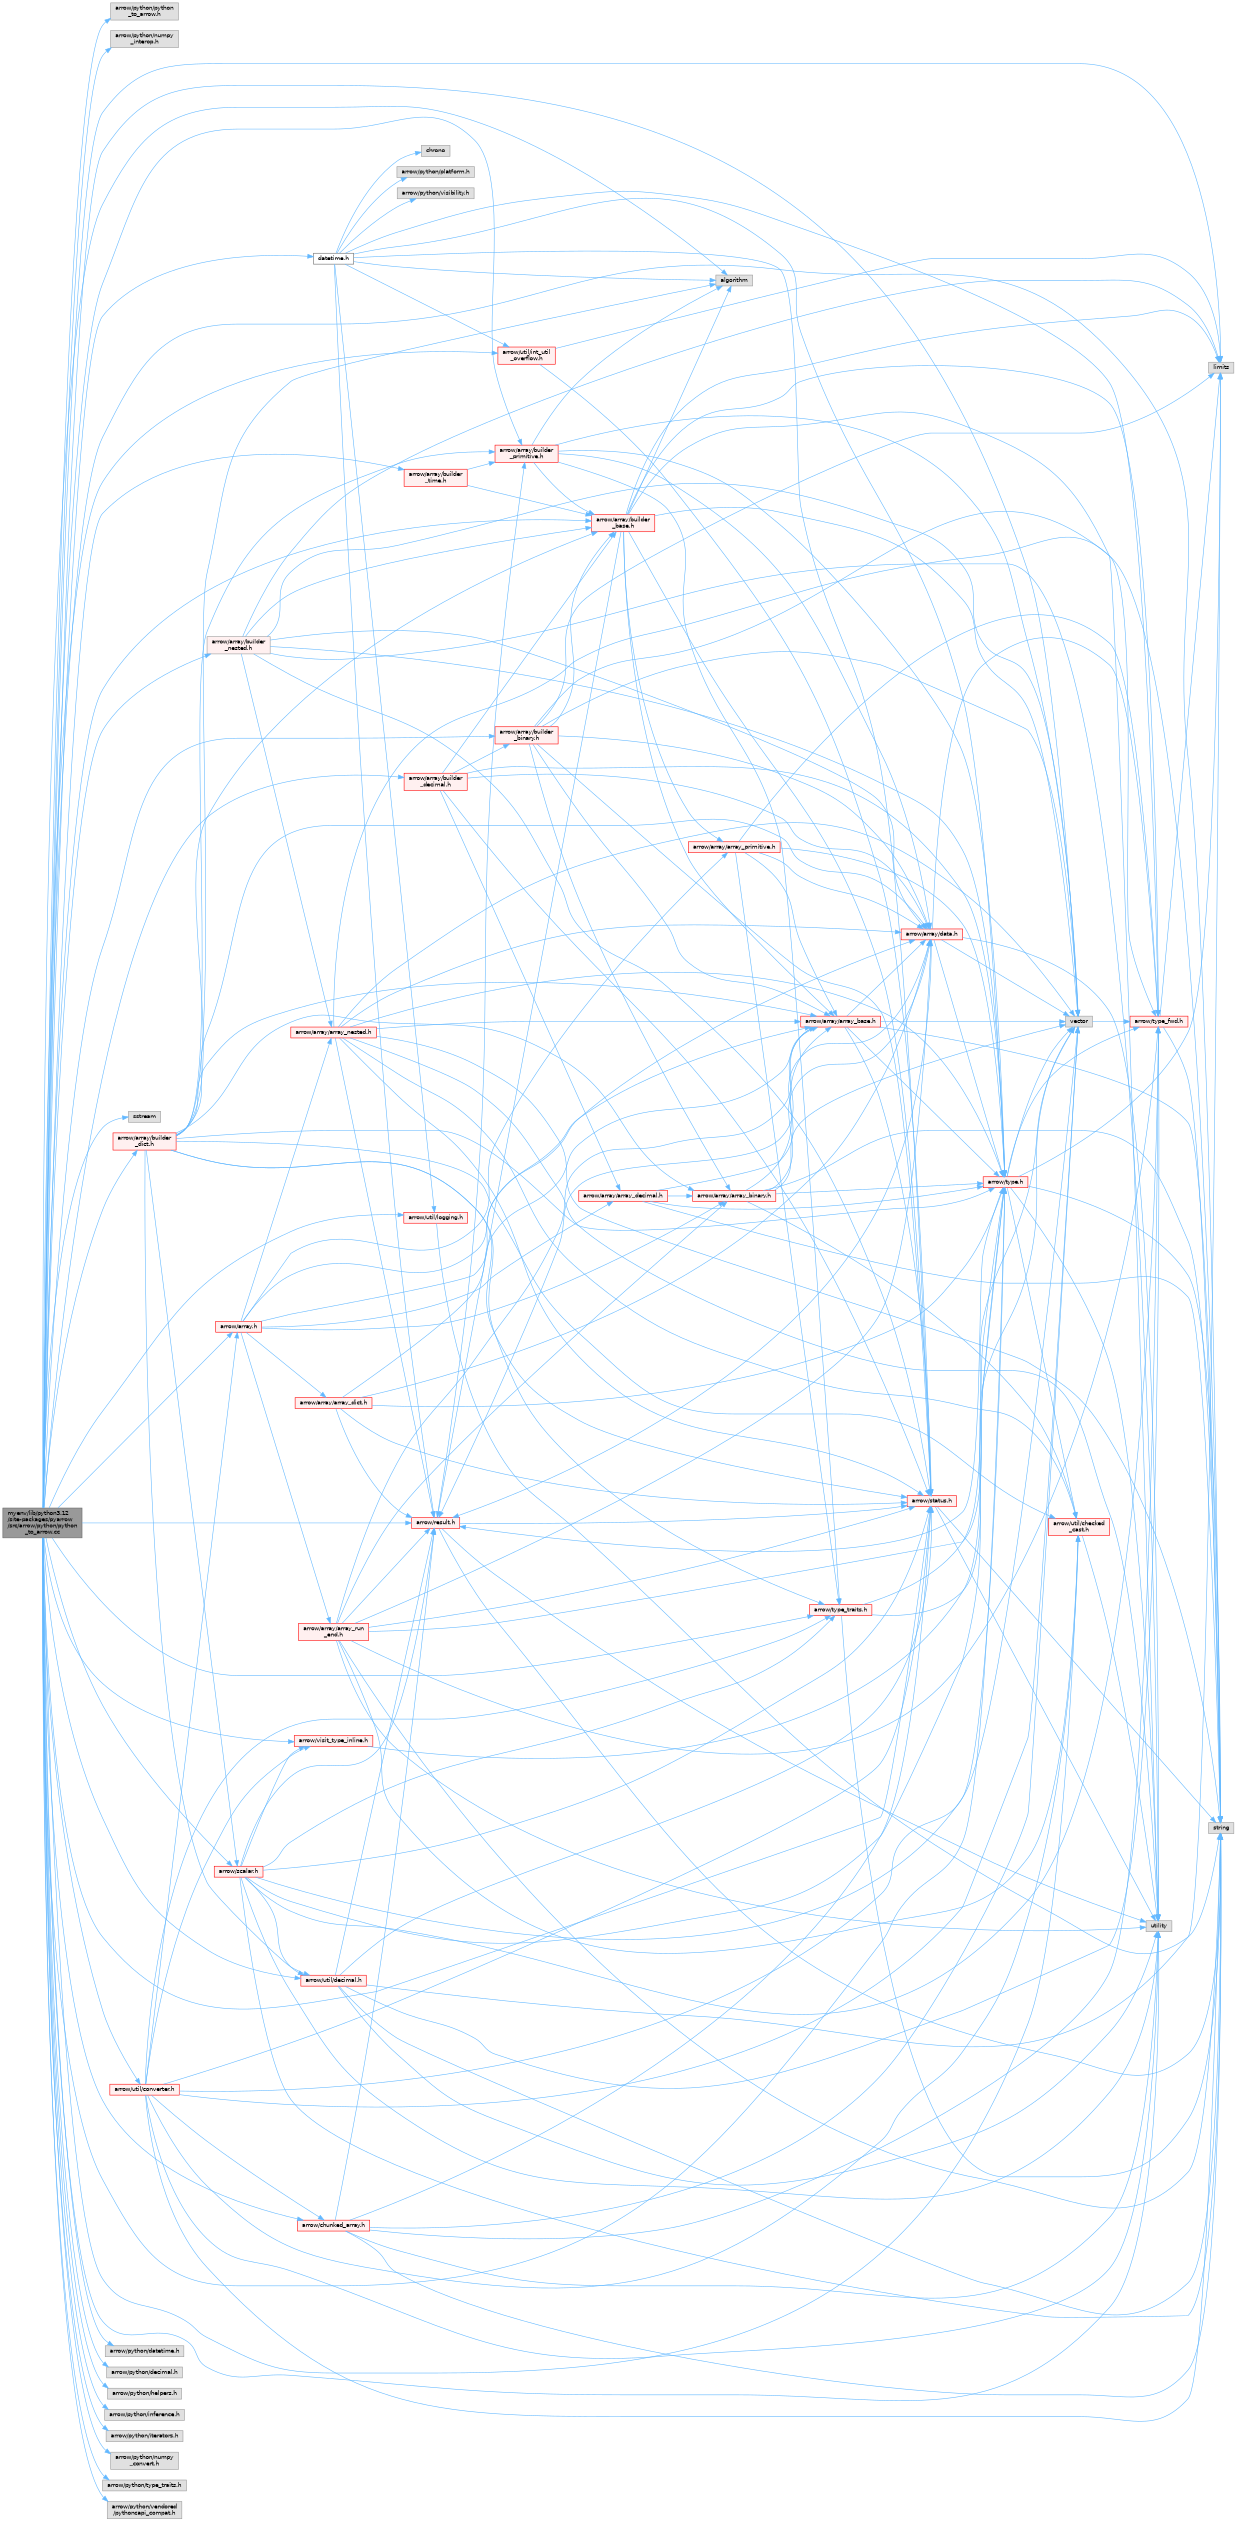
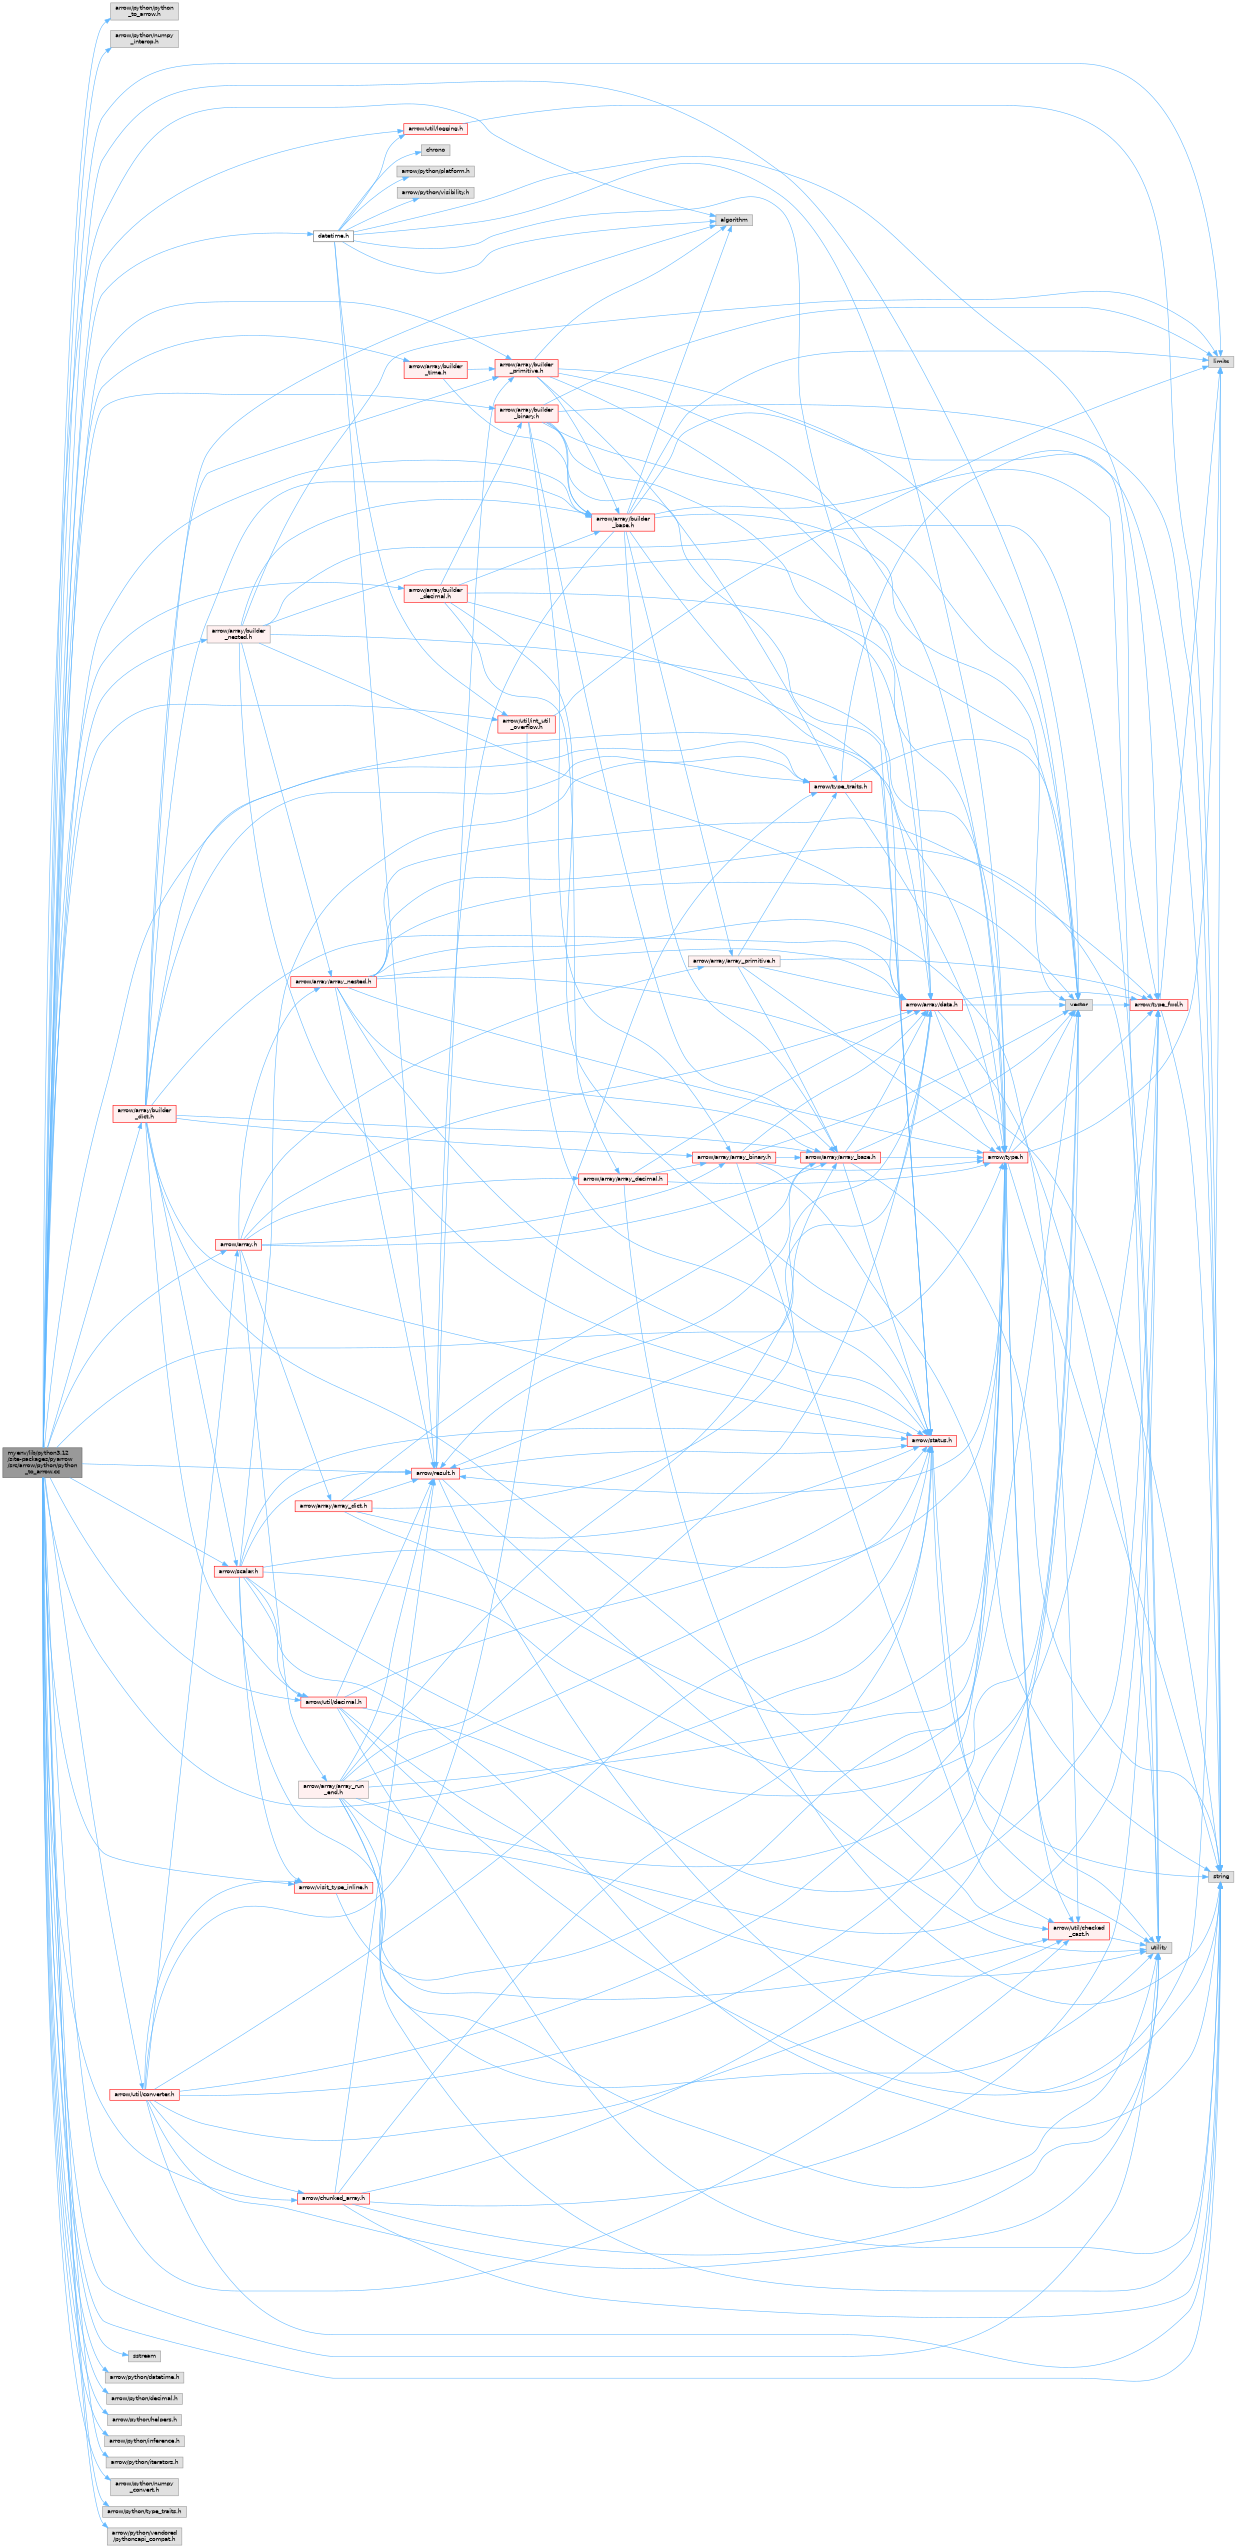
(734, 847) -> (734, 961)
(509, 1397) -> (929, 1711)
(334, 1632) -> (334, 1790)
